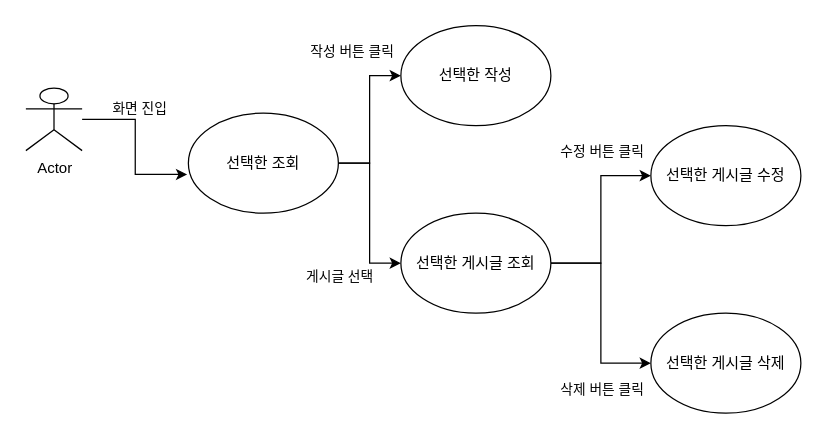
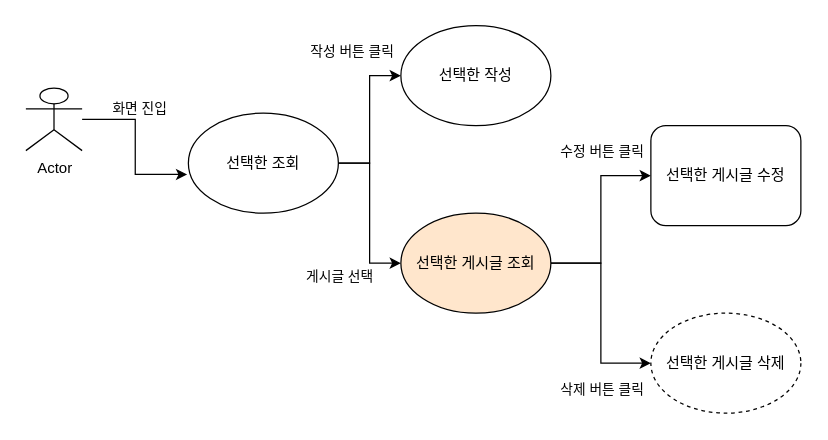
(726, 176) -> (726, 176)
(476, 263) -> (476, 263)
(726, 363) -> (726, 363)
